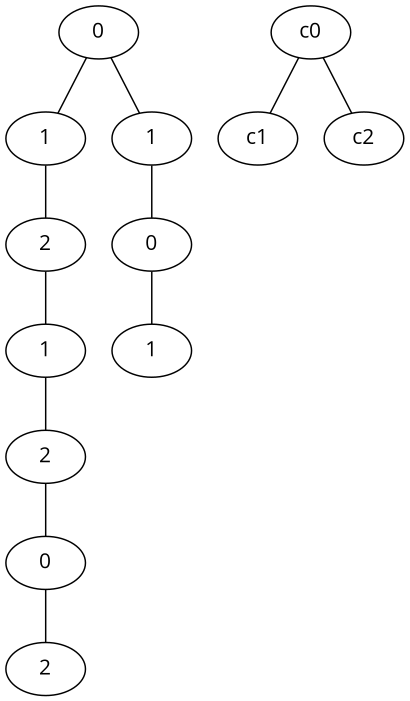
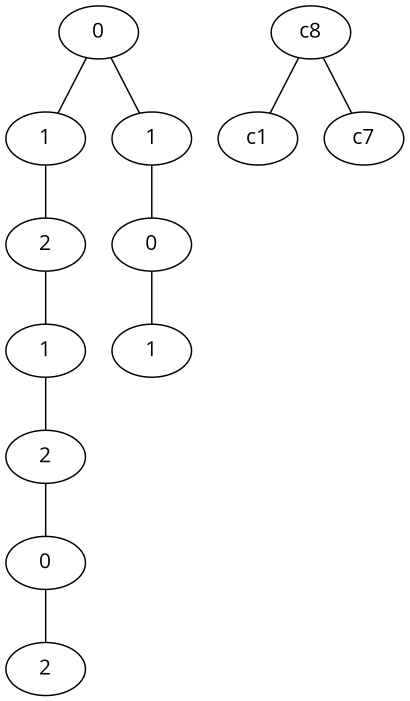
(311, 32) -> (311, 32)
(364, 139) -> (364, 139)
